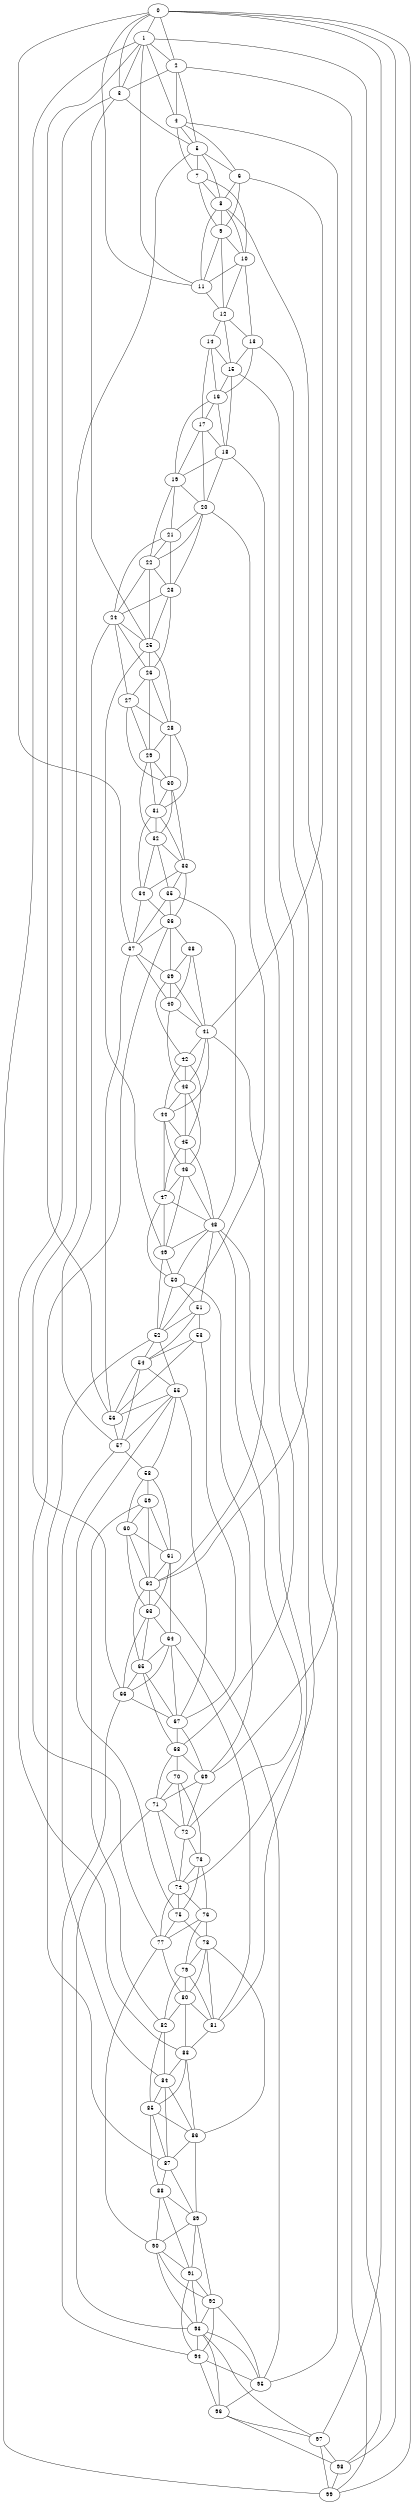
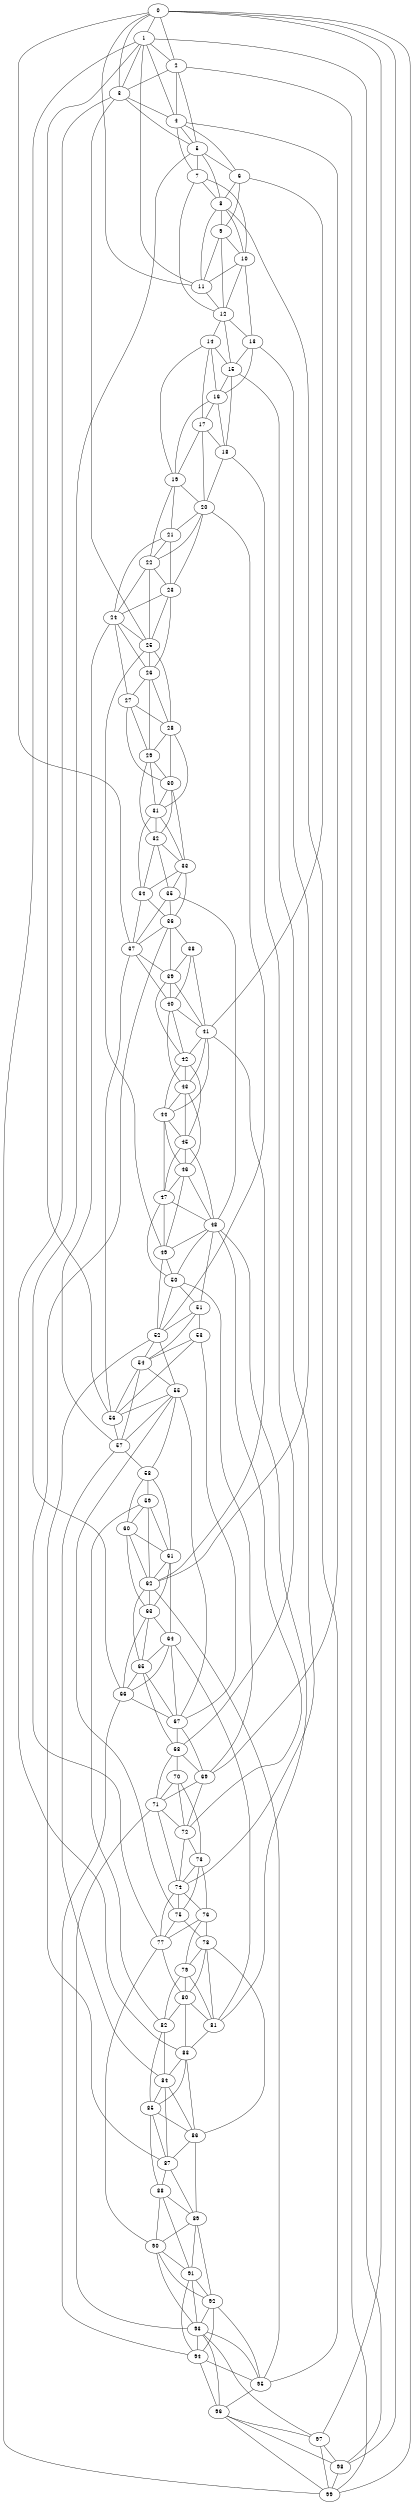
none -> (148, 107)
(205, 205) -> (180, 254)
(200, 466) -> (161, 402)
none -> (178, 1032)
none -> (274, 2454)
